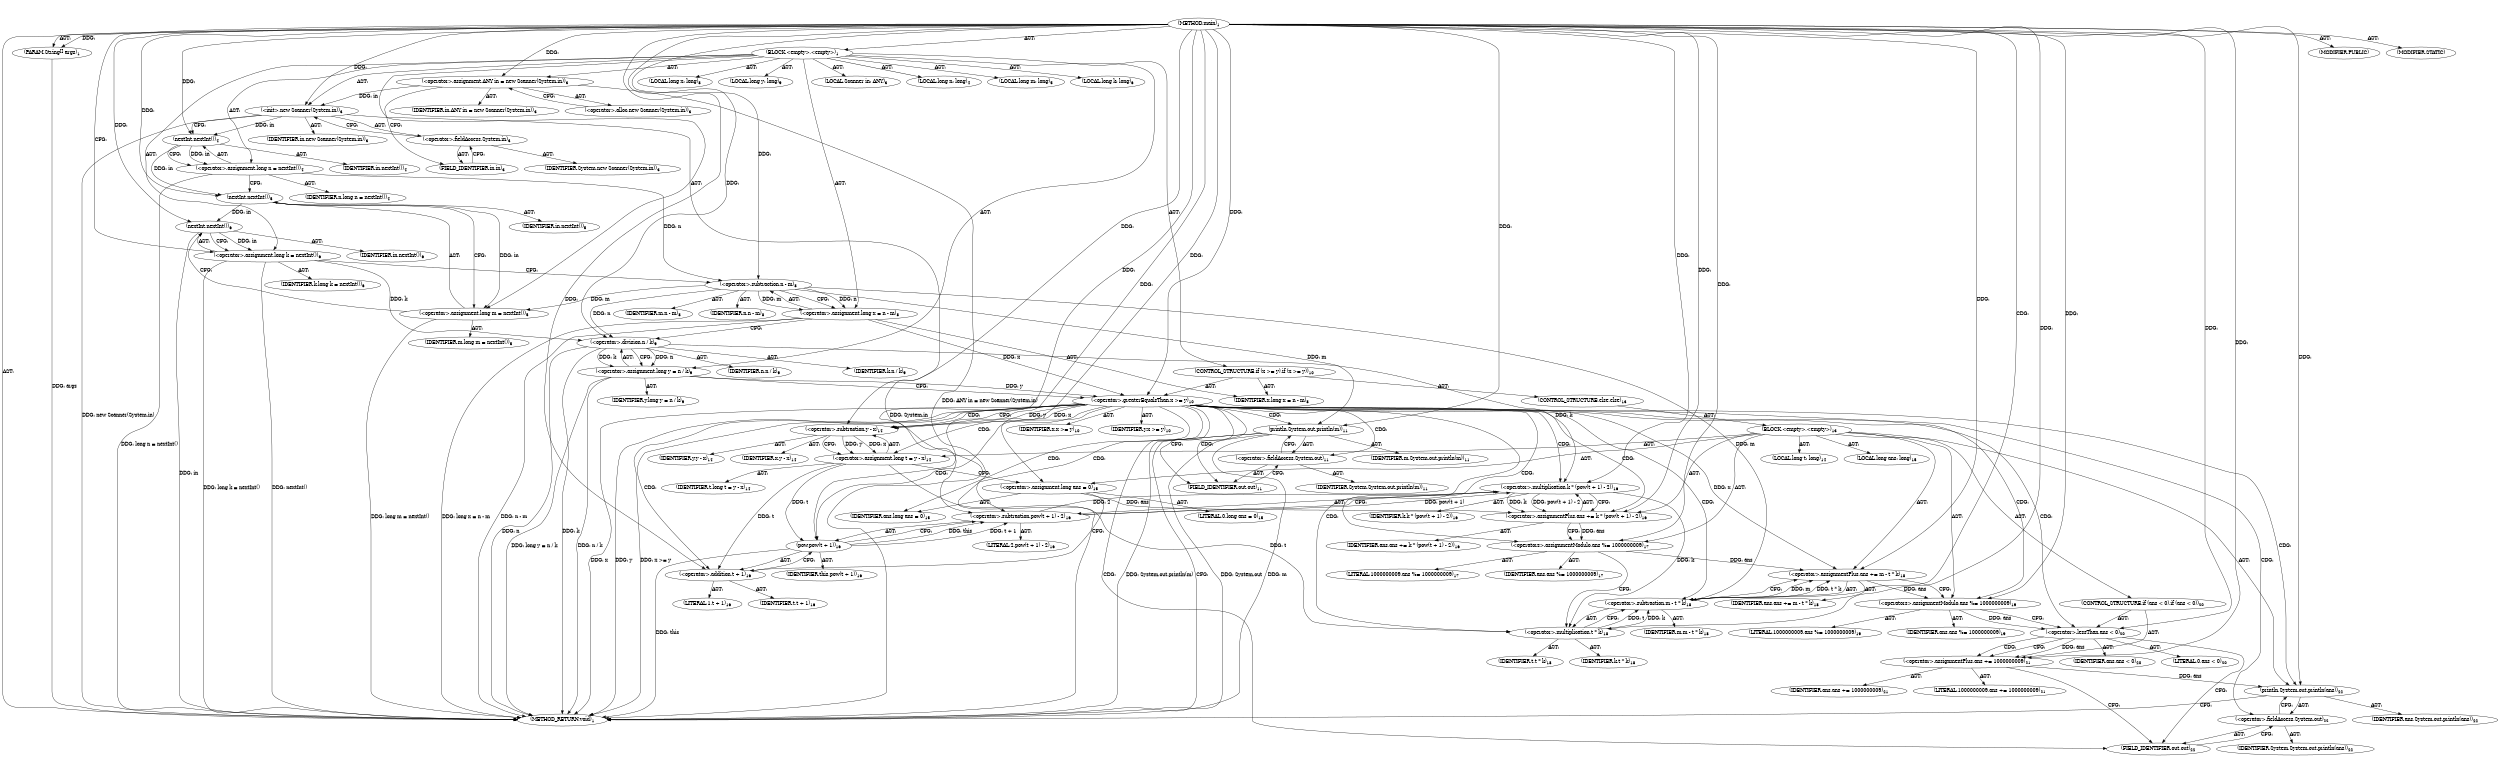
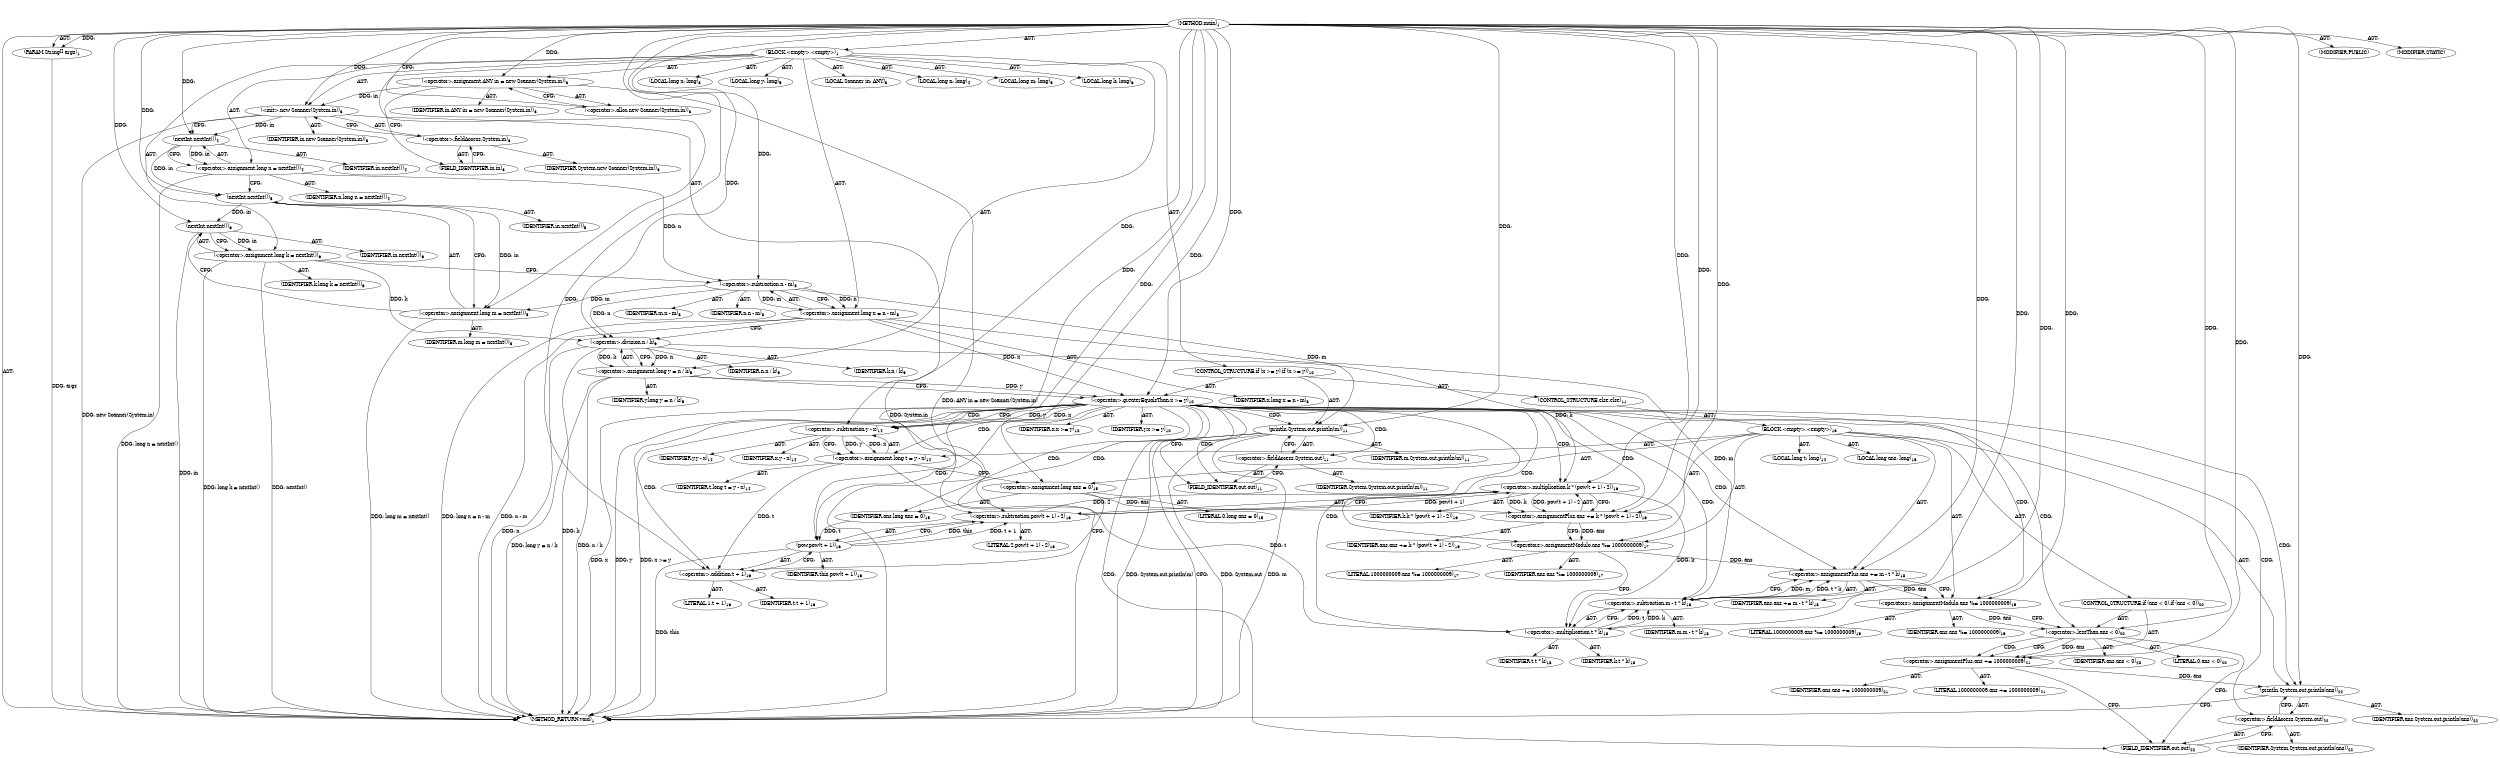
(485, 26) -> (568, 35)
(2024, 314) -> (2024, 314)
(1381, 334) -> (1395, 367)
(1262, 385) -> (1326, 394)
(1624, 401) -> (1624, 401)
(1722, 488) -> (1722, 488)
(798, 491) -> (833, 525)
